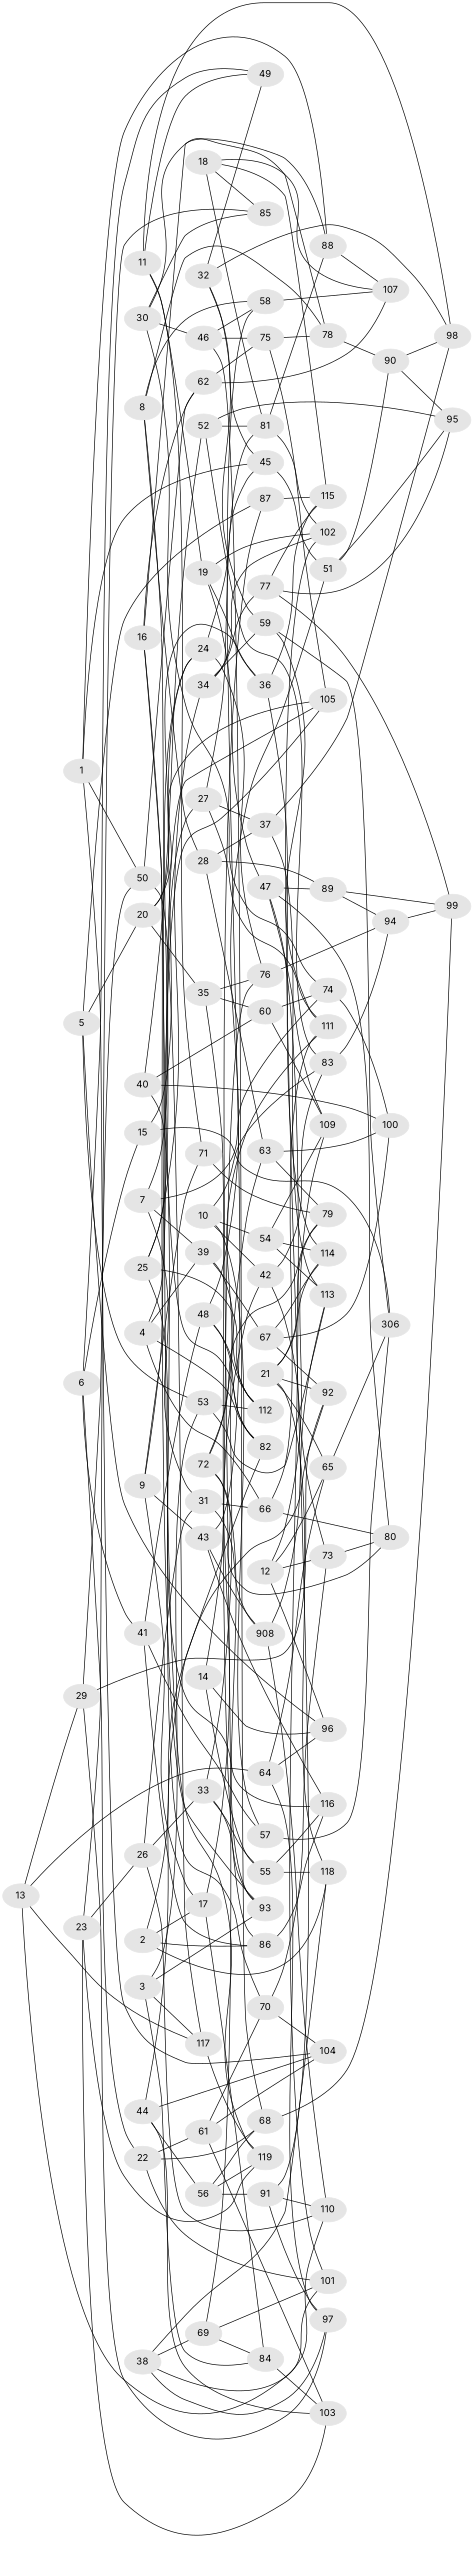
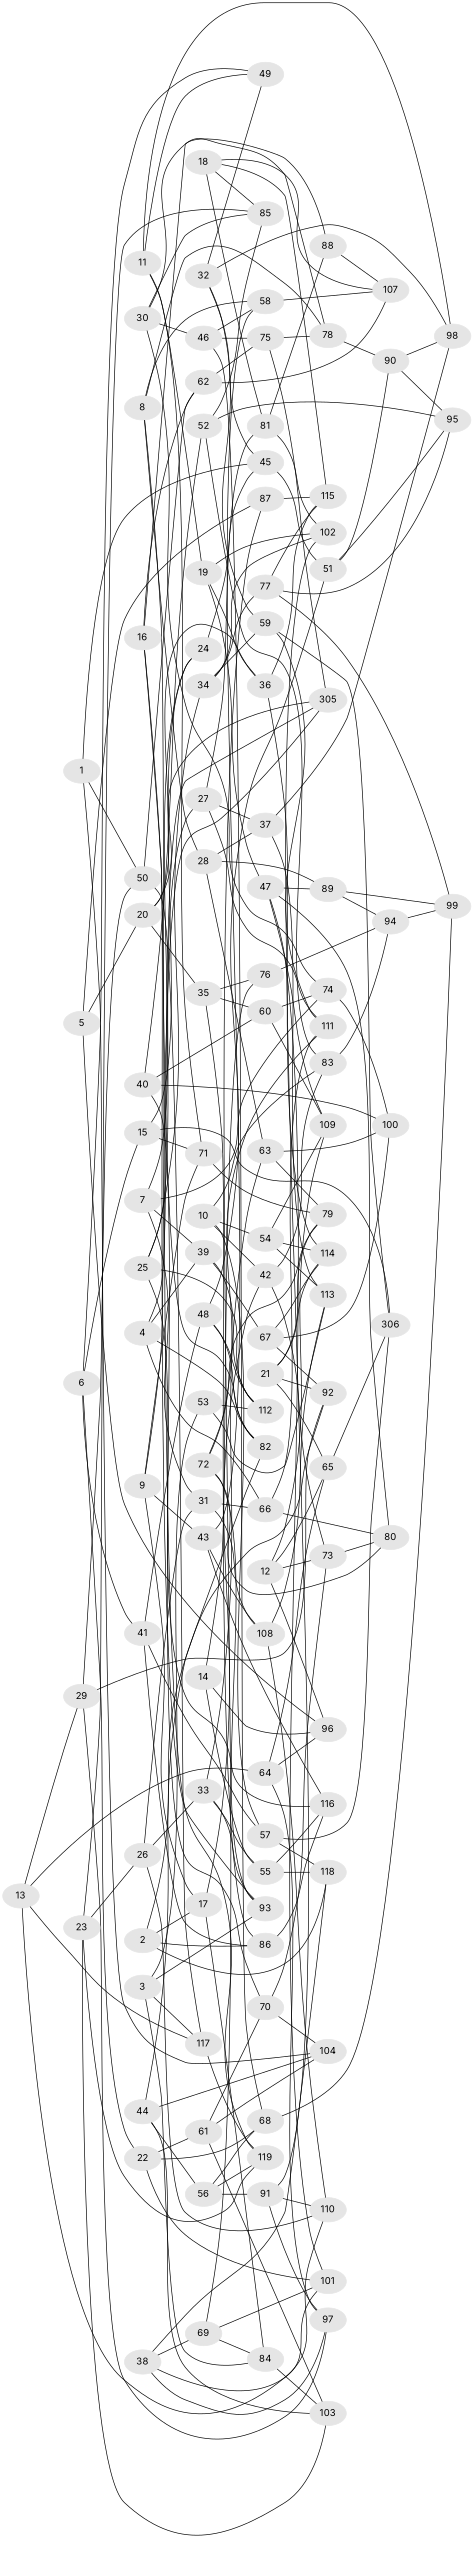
(107, 248) -> none
(235, 426) -> (242, 307)
(328, 700) -> (328, 700)
(243, 786) -> none
none -> (179, 1146)
(108, 1304) -> none
(304, 1621) -> (297, 1854)
(265, 1634) -> (265, 1634)
